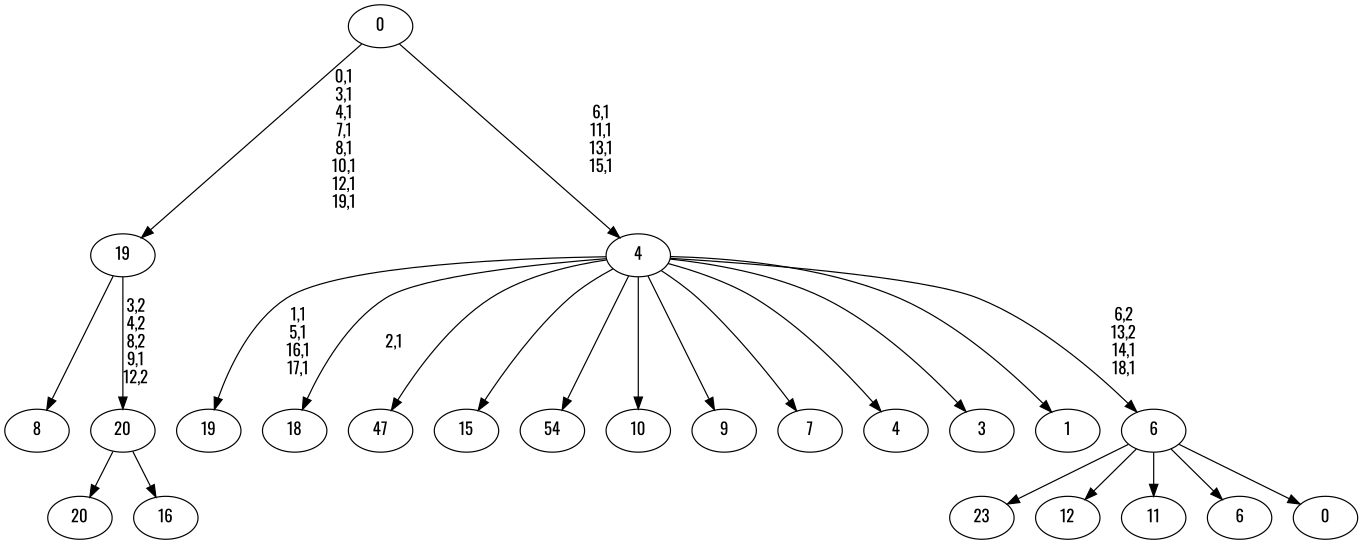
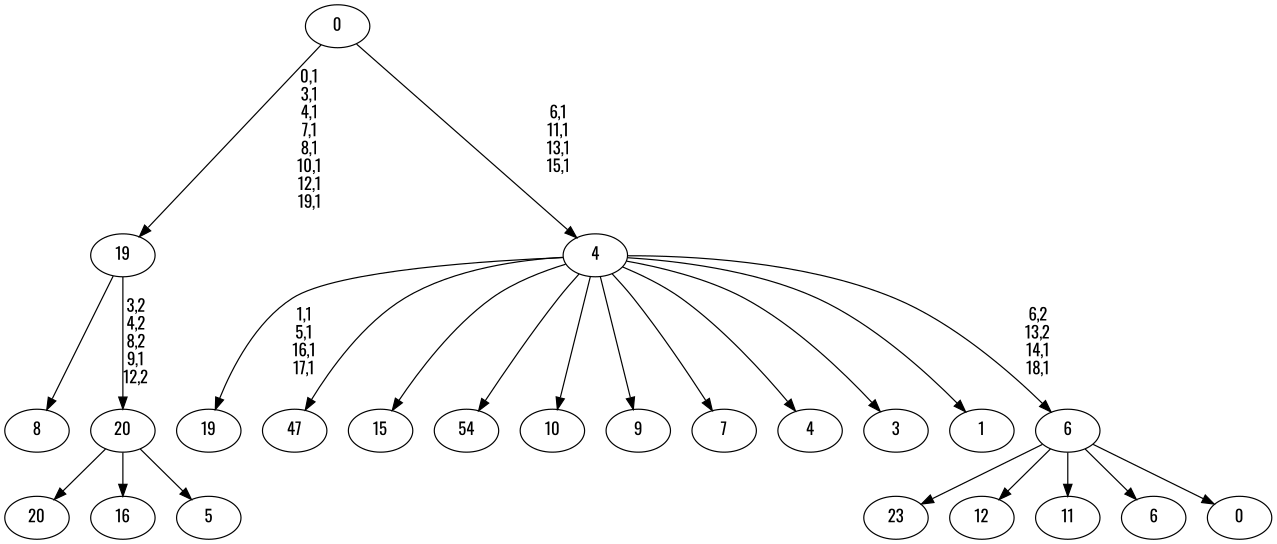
(295, 431) -> none
none -> (209, 518)
